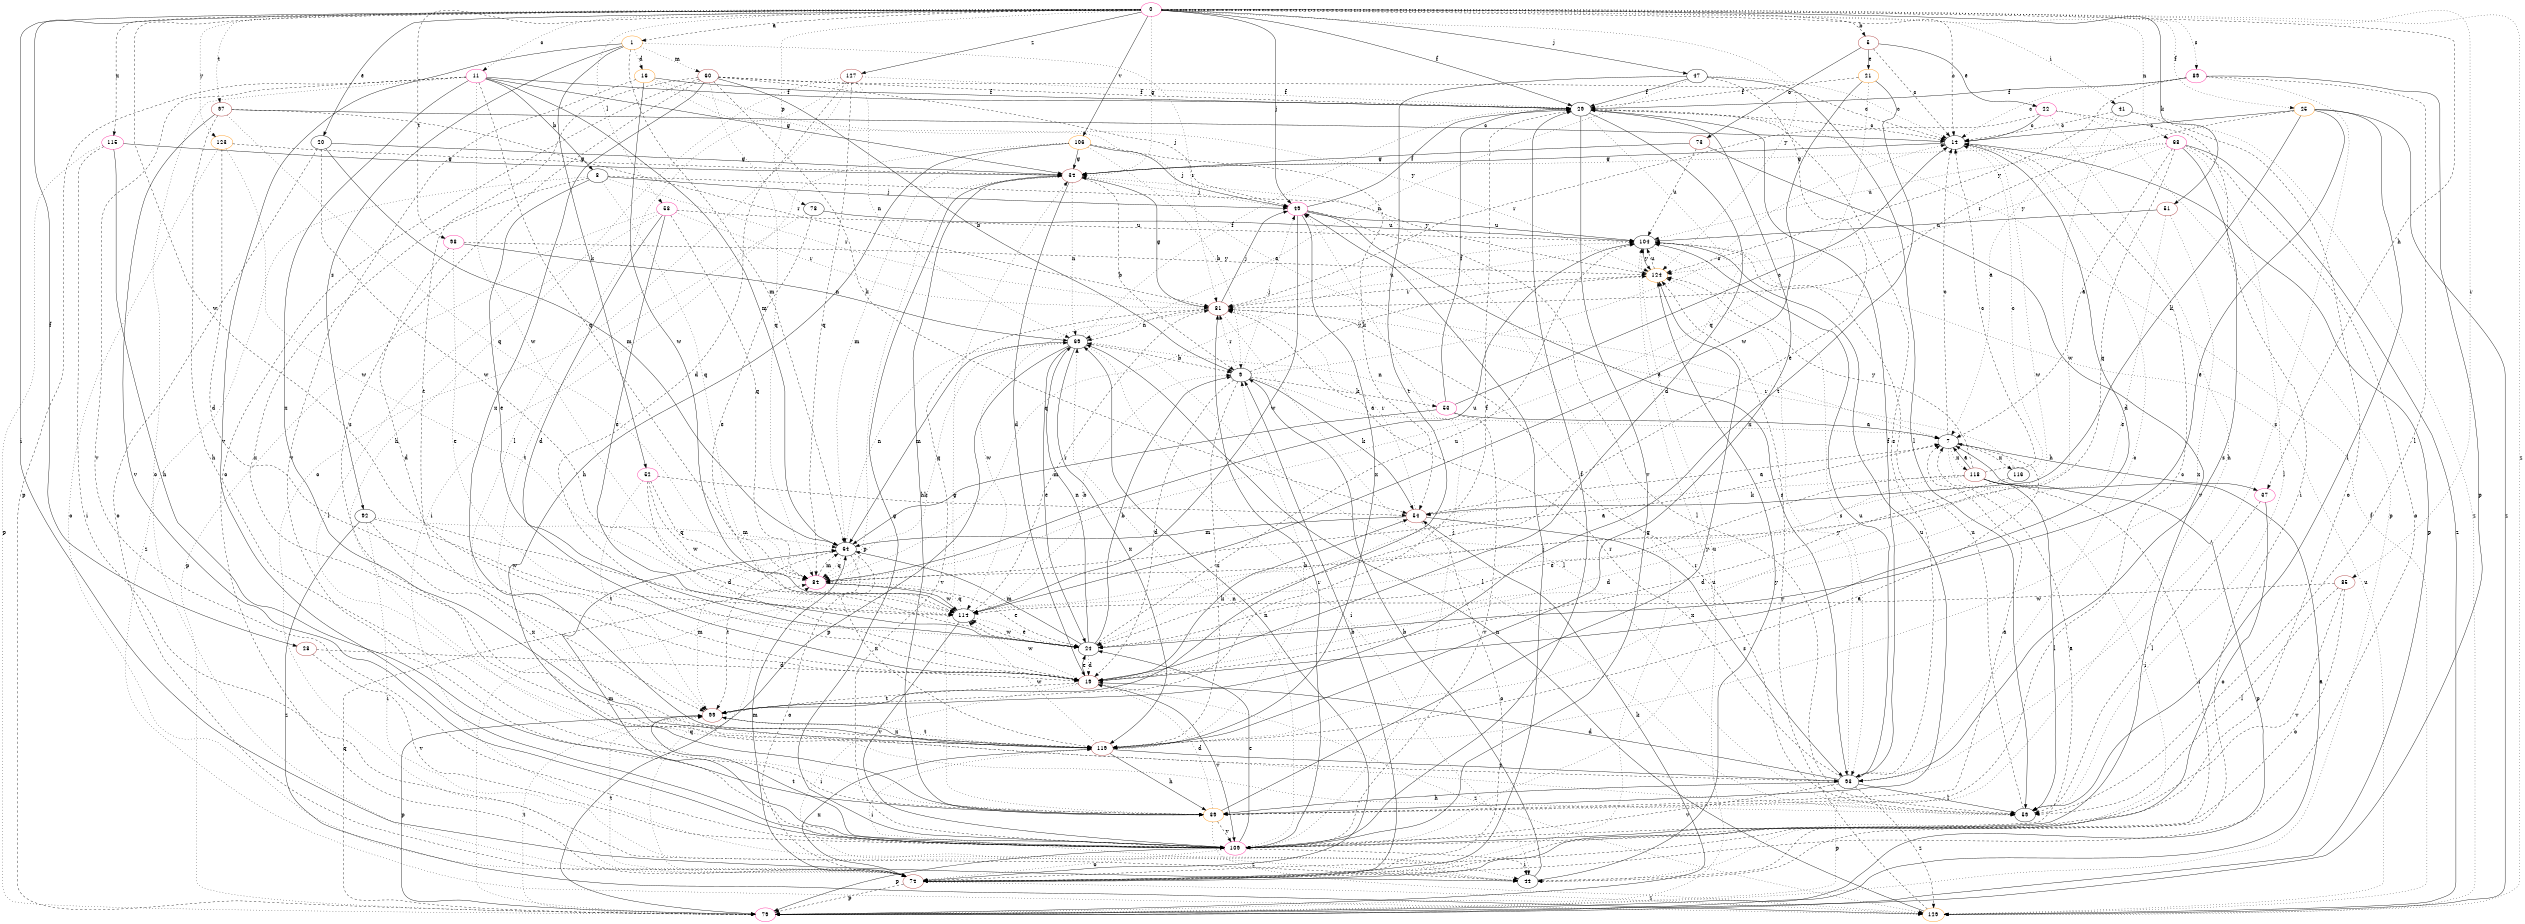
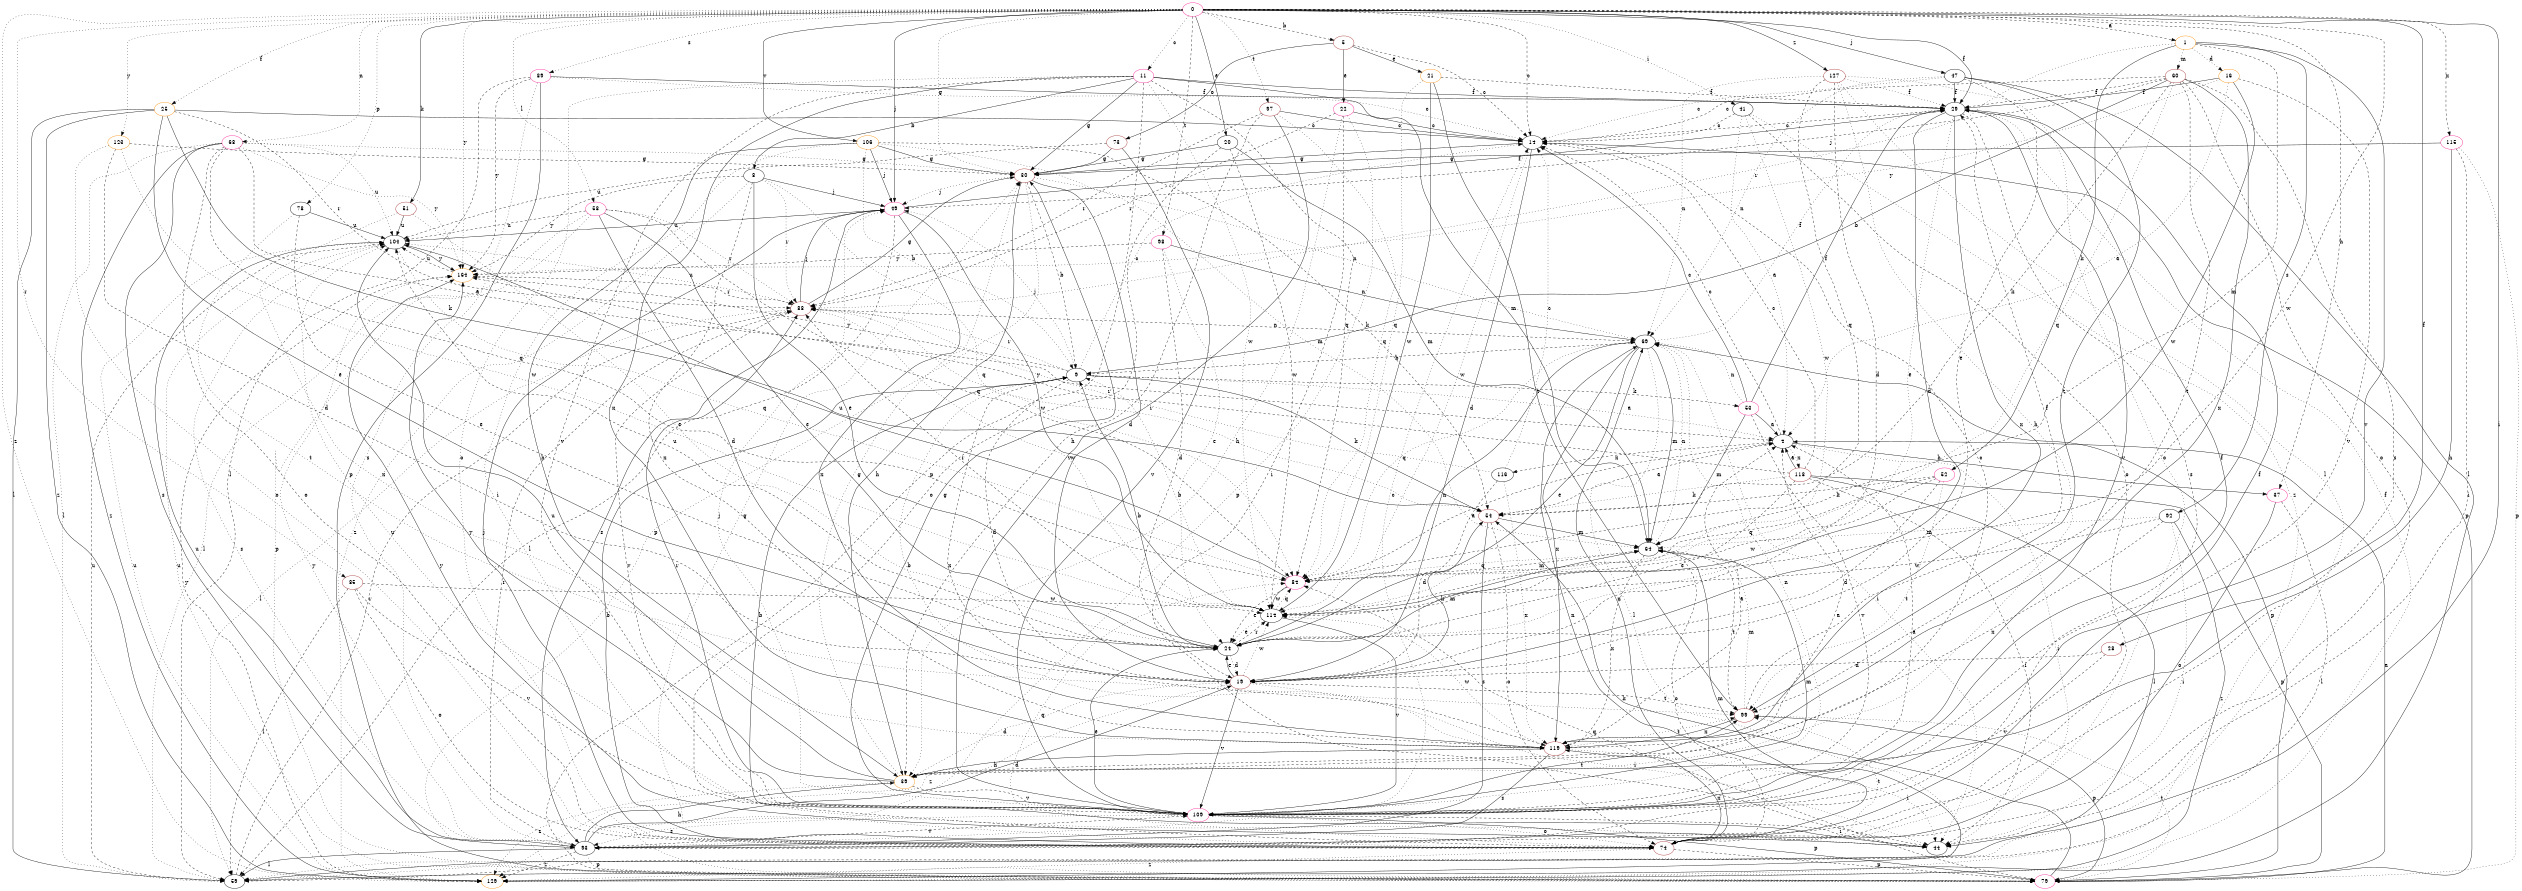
(1072, 176) -> (1024, 176)
(1657, 275) -> (463, 275)
(1218, 309) -> (801, 309)
(1948, 442) -> (1783, 442)
(1559, 588) -> none
(1009, 632) -> (1257, 632)
none -> (951, 817)
